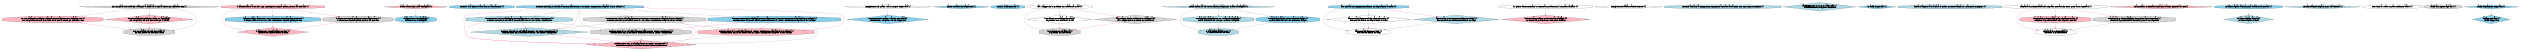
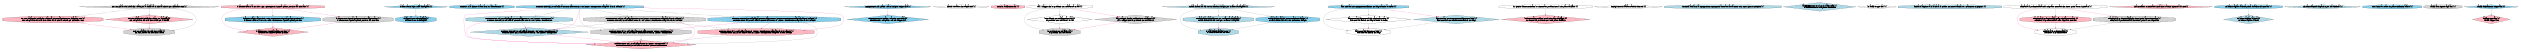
(416, 7) -> (416, 7)
(888, 7) -> (888, 7)
(961, 7) -> (961, 7)
(1008, 7) -> (1008, 7)
(1877, 7) -> (1877, 7)
(2392, 7) -> (2392, 7)
(2491, 19) -> (2491, 19)
